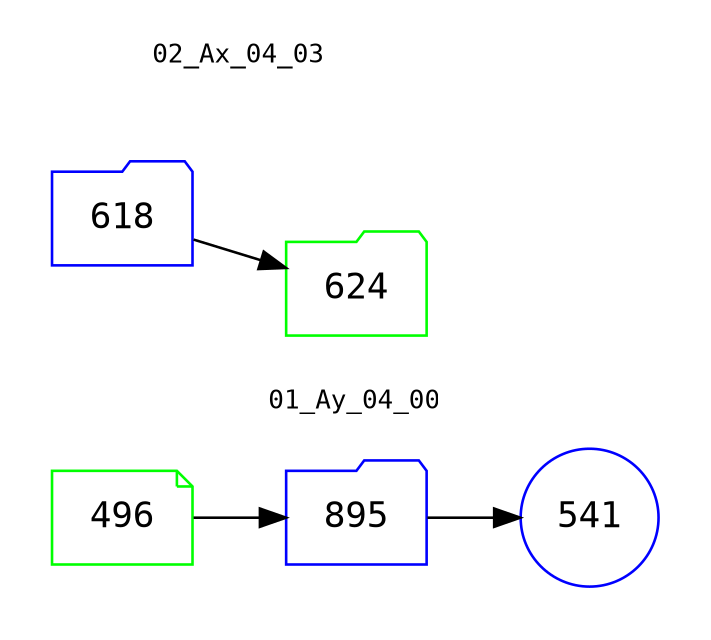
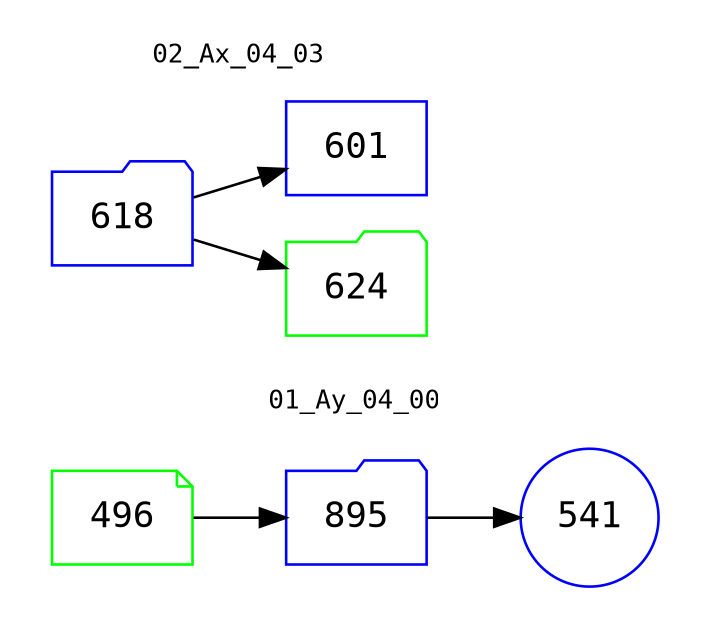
none -> (356, 148)
